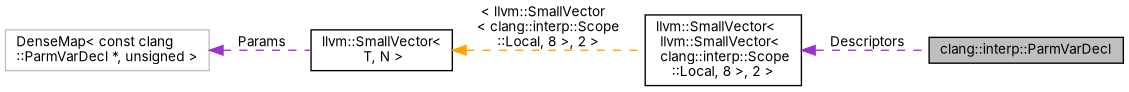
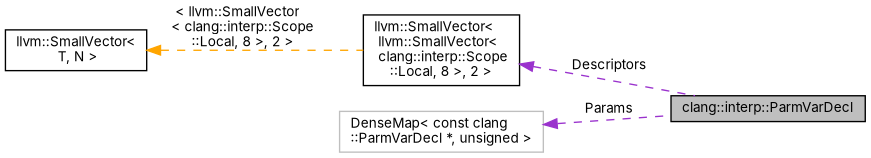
(267, 50) -> (614, 120)
